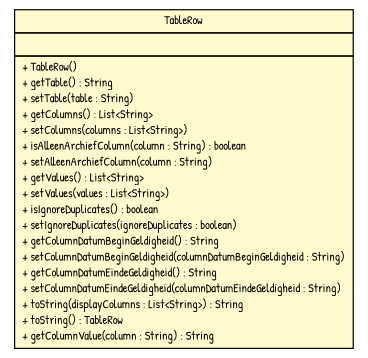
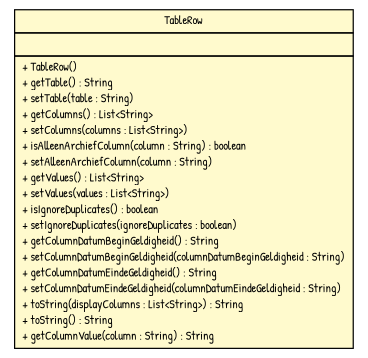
(73, 320) -> (68, 320)
